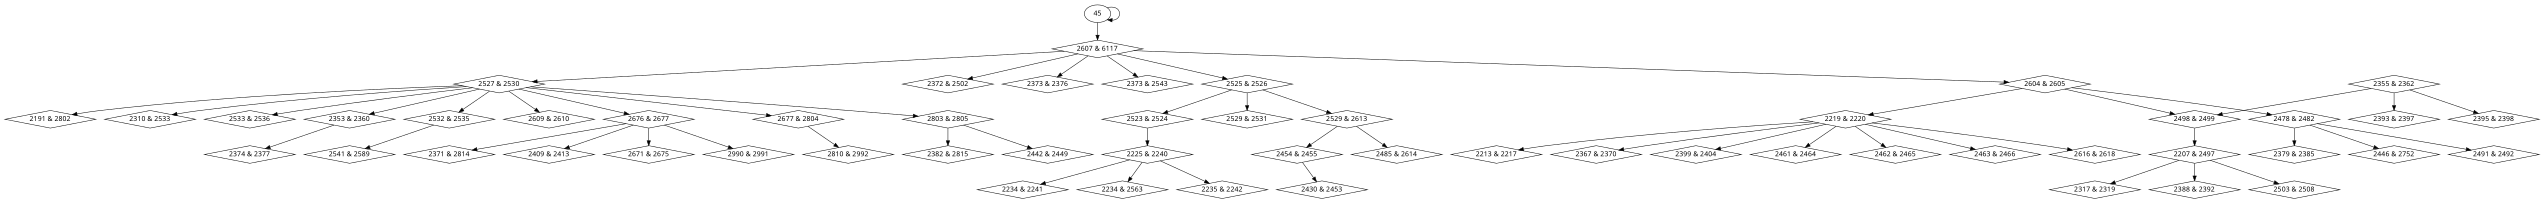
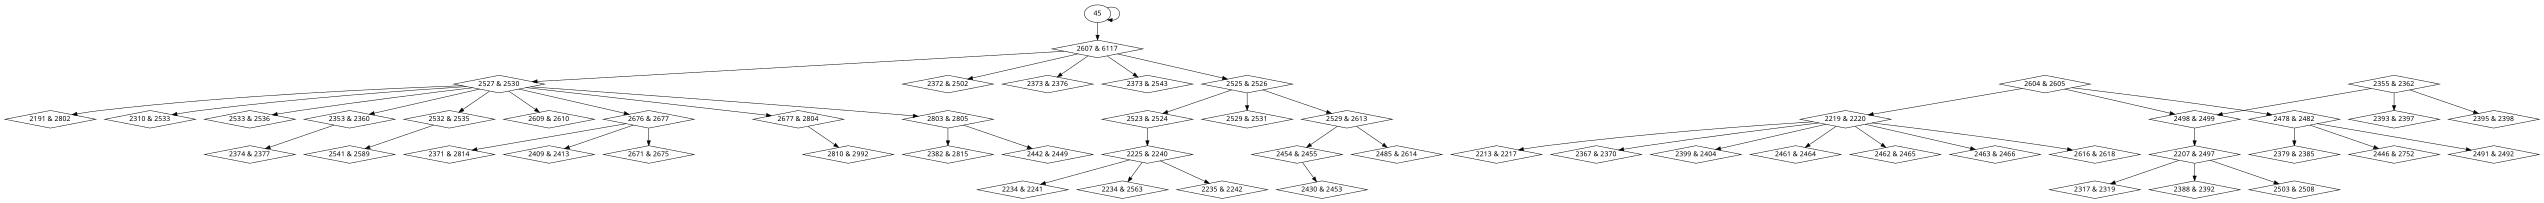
(1569, 66) -> none
(748, 154) -> none
